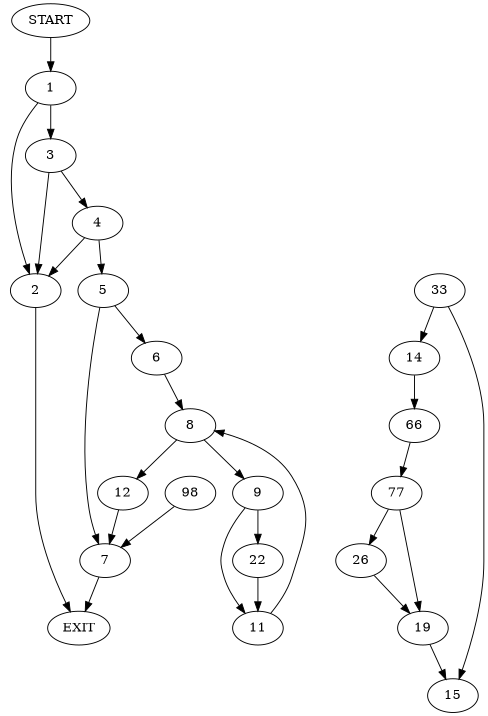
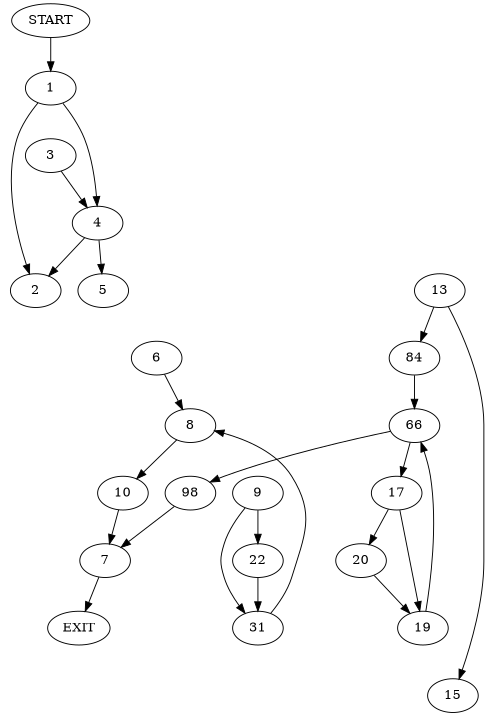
(51, 117) -> (87, 147)
(44, 218) -> none
(440, 291) -> (440, 291)
(127, 321) -> none
(414, 358) -> (414, 358)
(86, 421) -> none
none -> (304, 452)
(221, 456) -> none
(36, 458) -> none
(123, 493) -> (123, 493)
(397, 493) -> (397, 493)
(361, 561) -> (361, 561)
(258, 628) -> (258, 628)
(436, 658) -> (434, 531)
